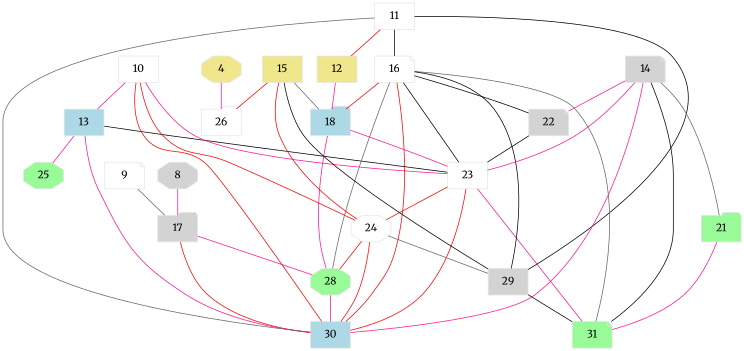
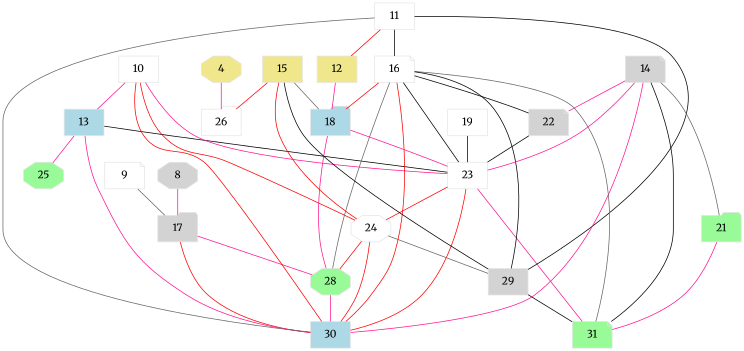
none -> (468, 122)
